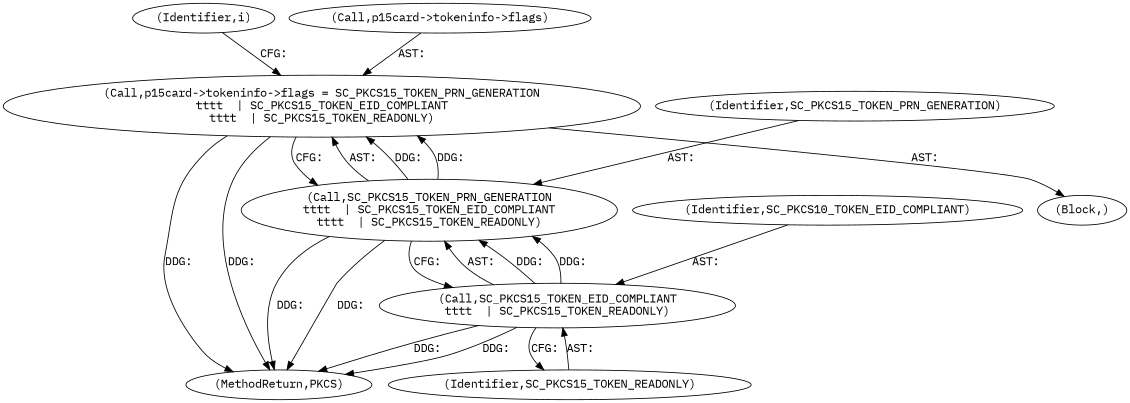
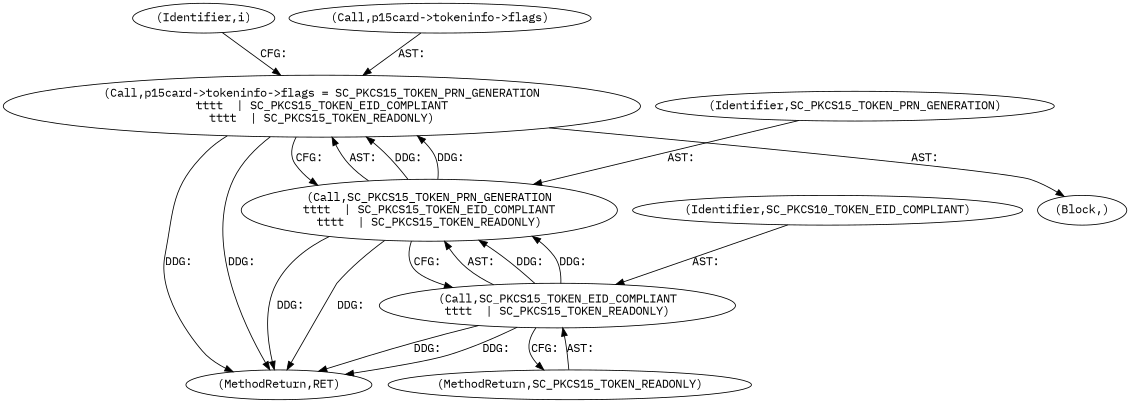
(279, 385) -> (279, 385)
(570, 385) -> (570, 385)
